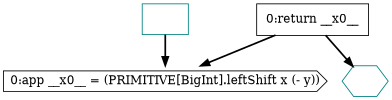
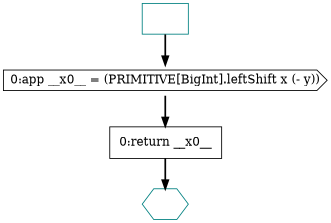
(242, 49) -> (165, 107)
